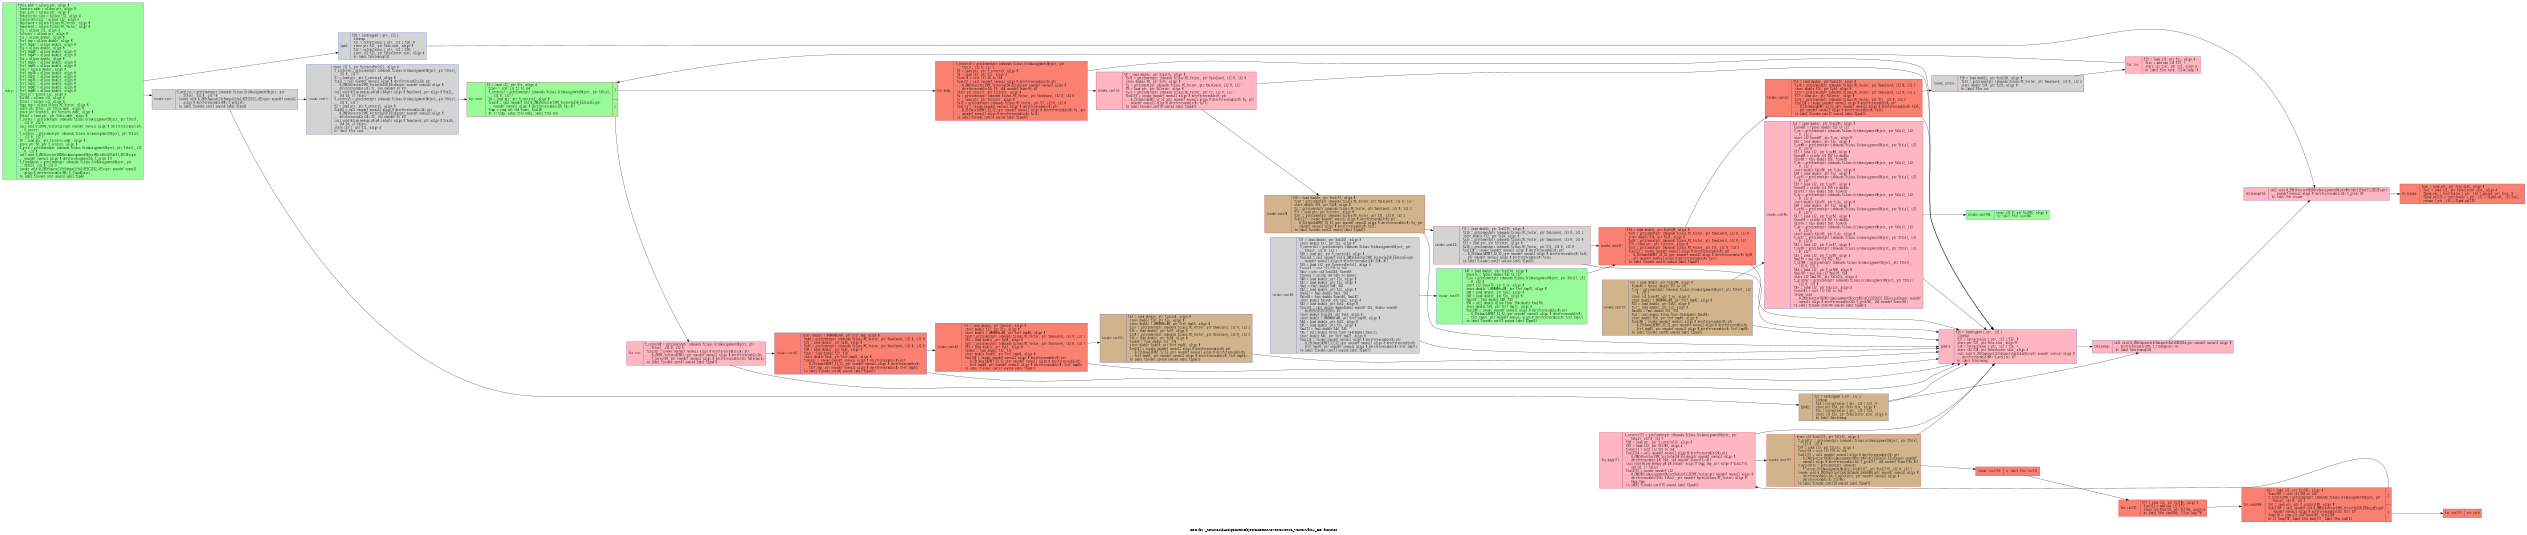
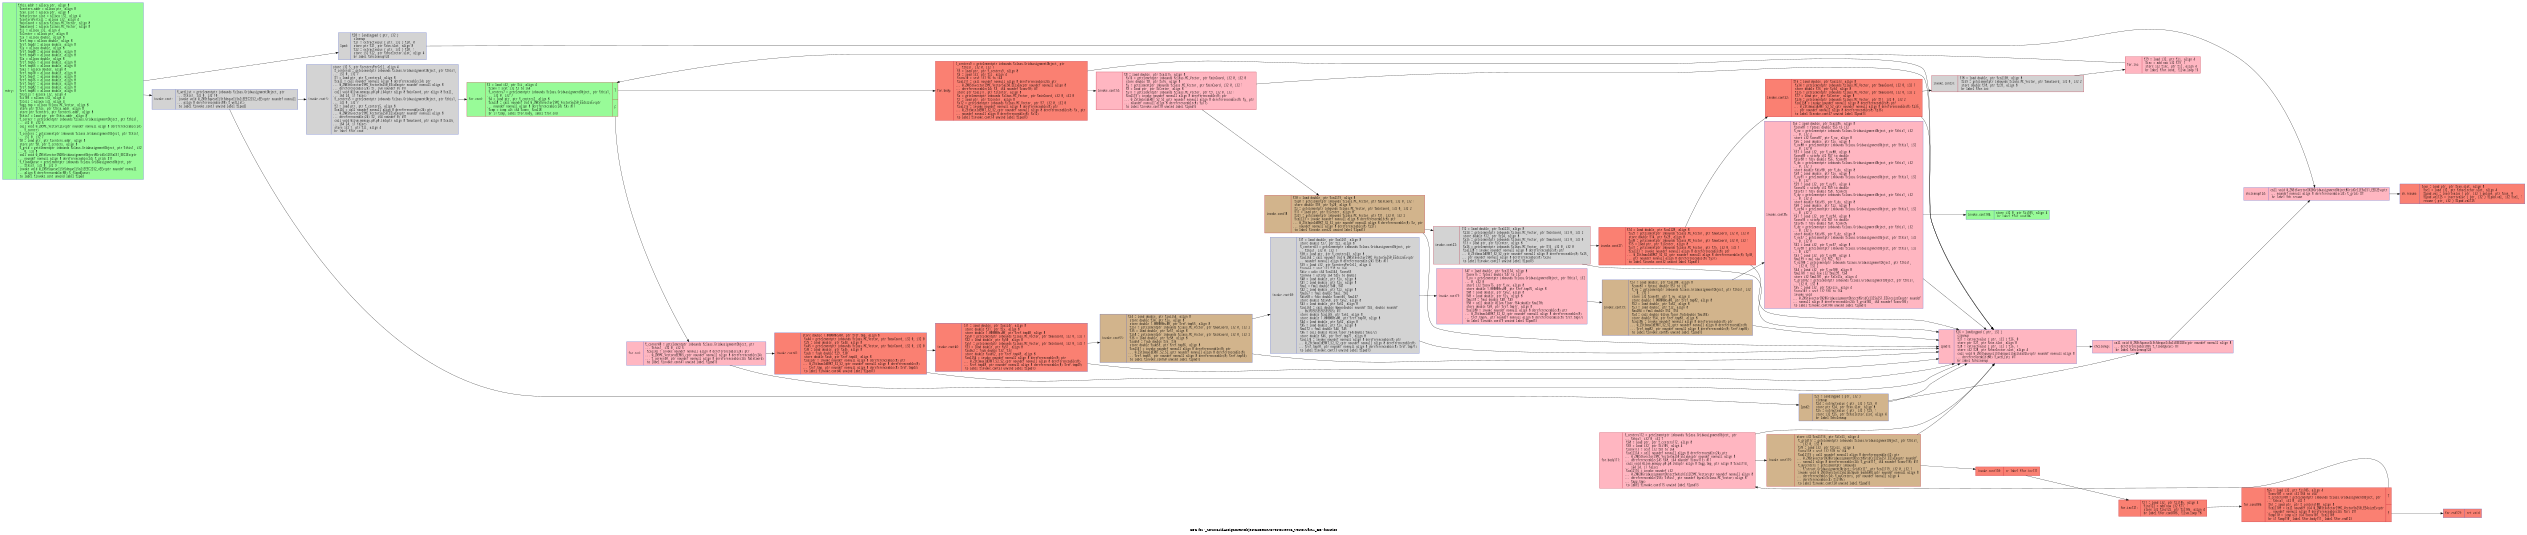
(1600, 270) -> (1593, 302)
(1512, 296) -> (1512, 296)
none -> (1260, 317)
